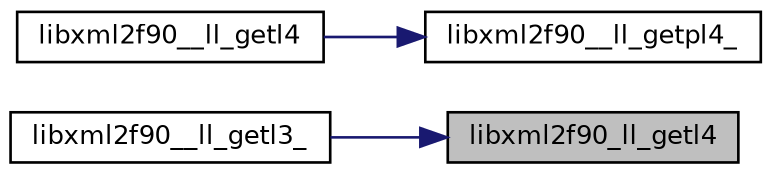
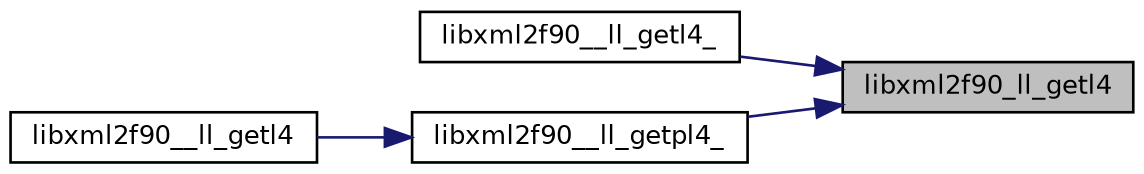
none -> (782, 113)
(170, 137) -> (580, 37)
